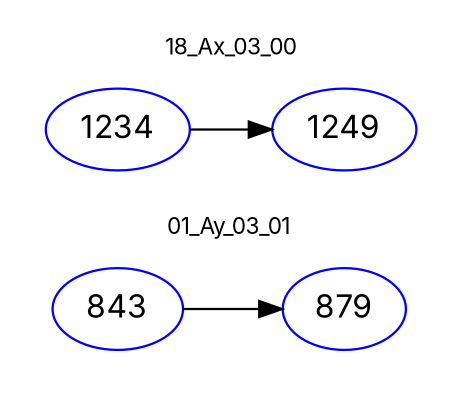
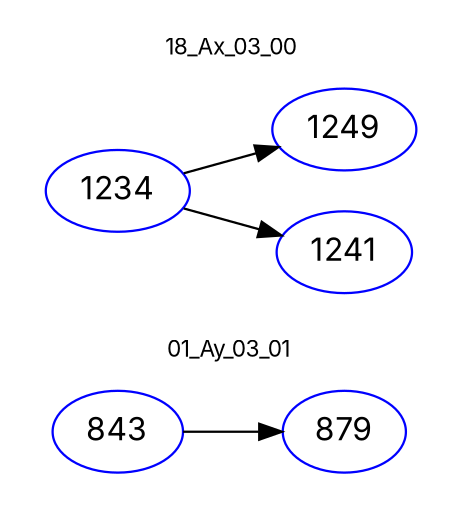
none -> (344, 252)
